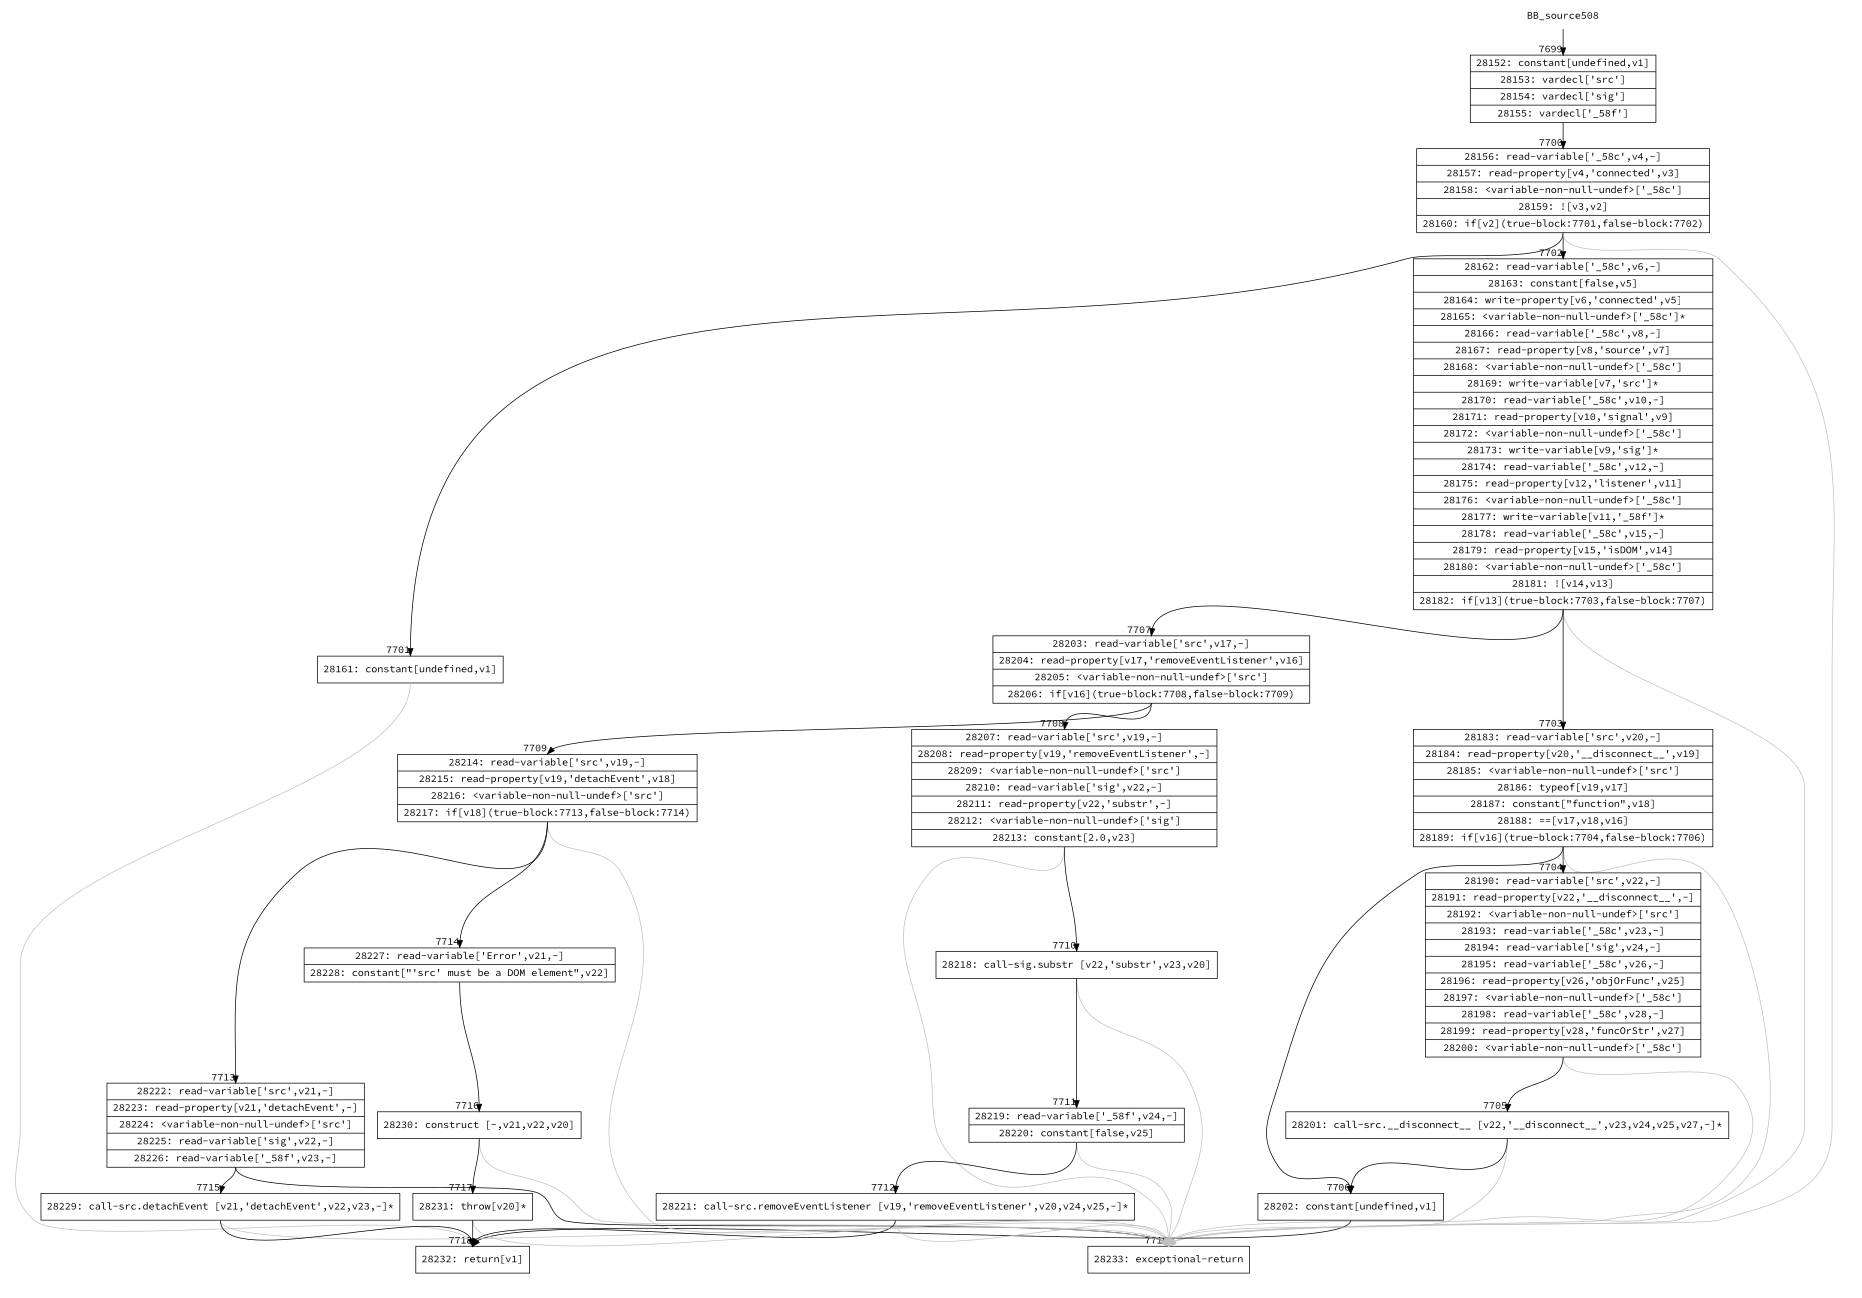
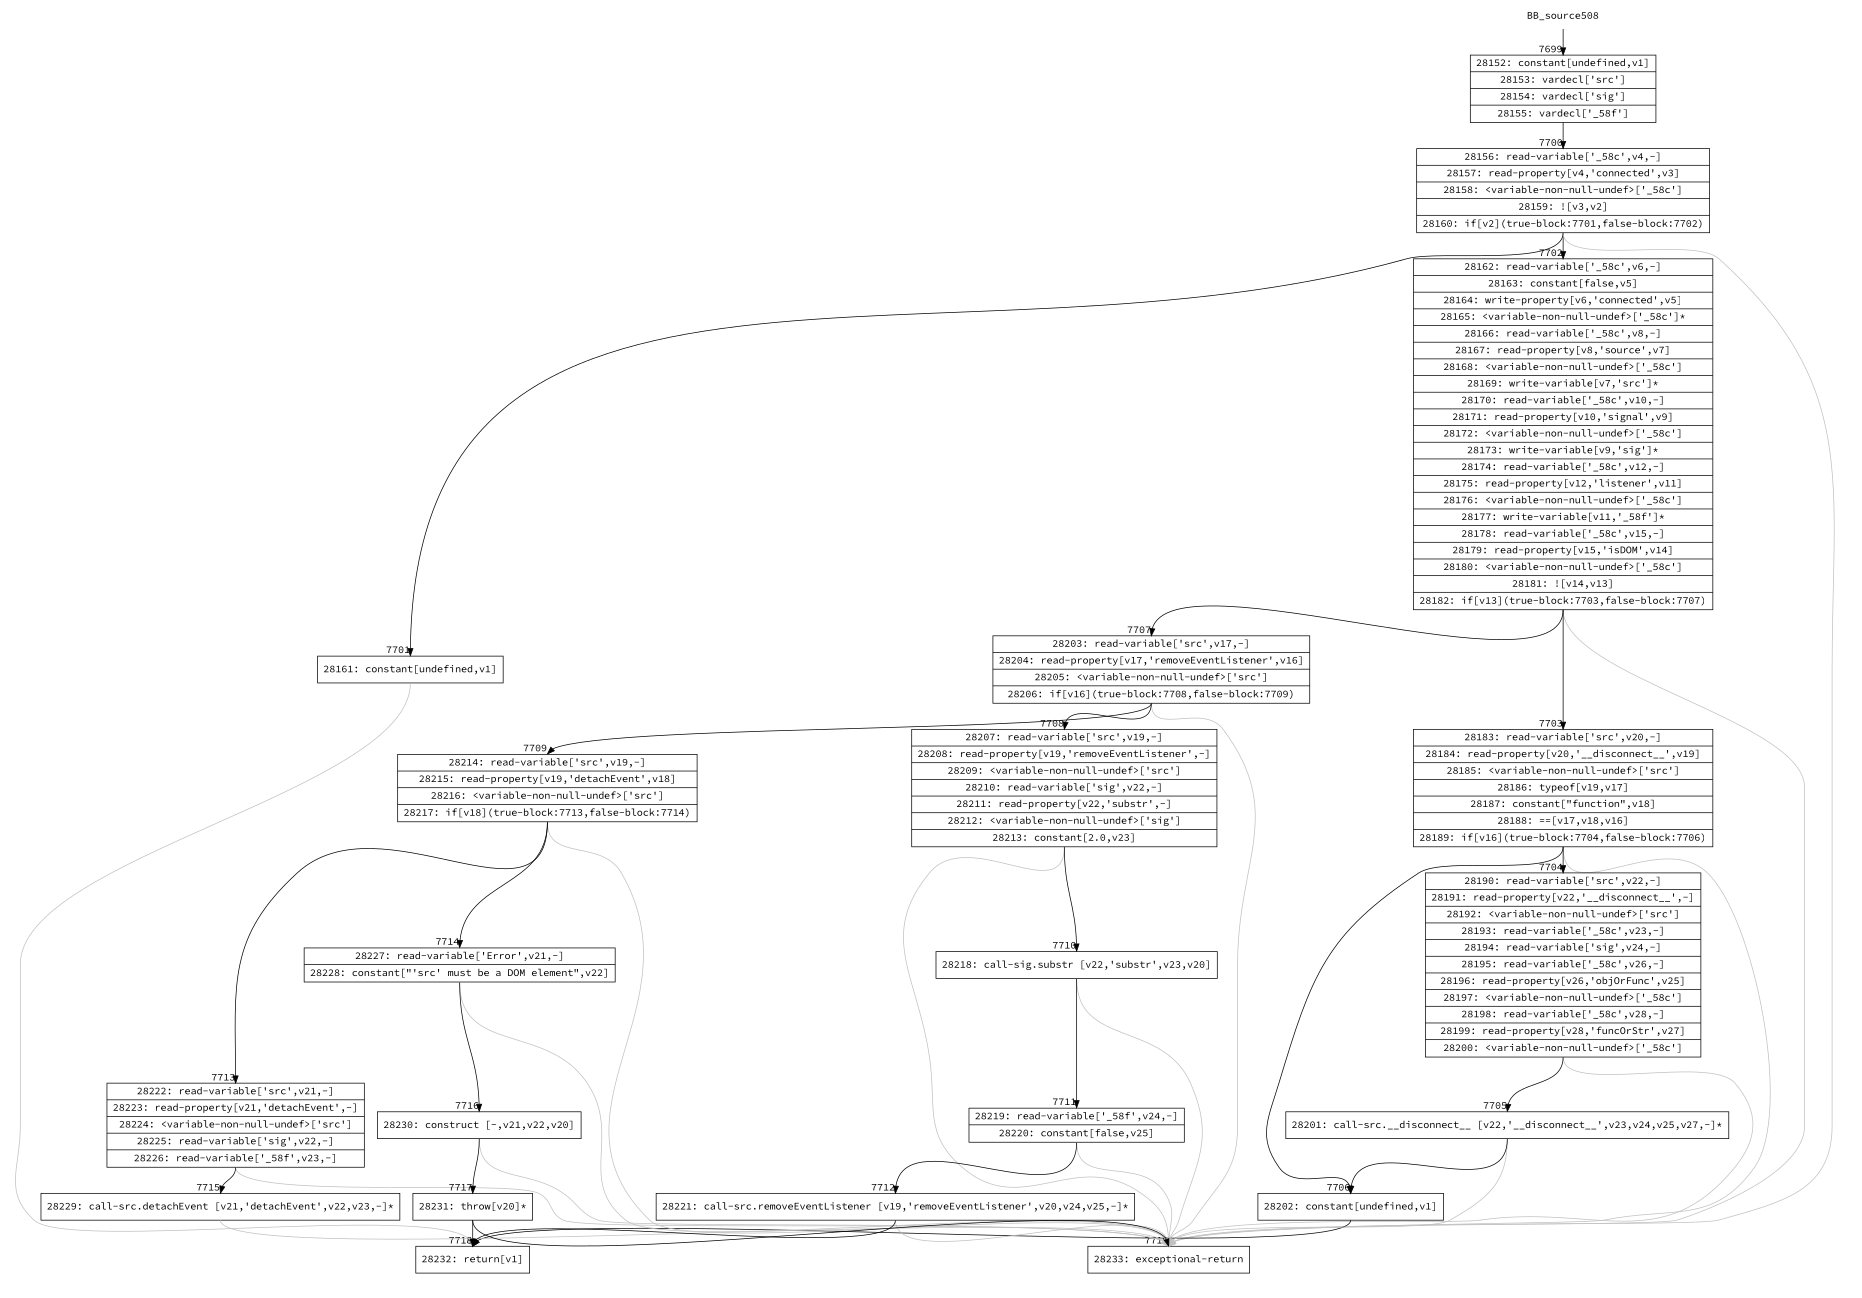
none -> (1238, 950)
none -> (613, 1207)
(573, 1221) -> (573, 1221)
(343, 1234) -> none
(712, 1241) -> (712, 1241)
